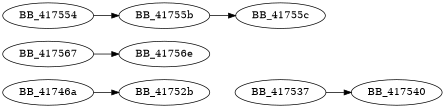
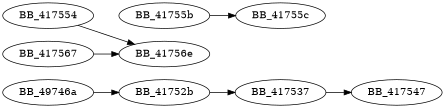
(103, 16) -> (103, 34)
(48, 92) -> (48, 92)
none -> (219, 92)
(397, 92) -> (397, 92)
